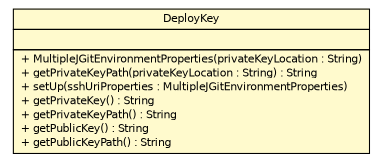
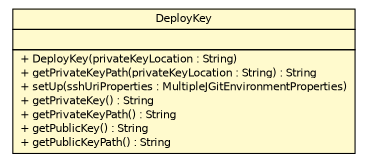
(191, 59) -> (129, 59)
